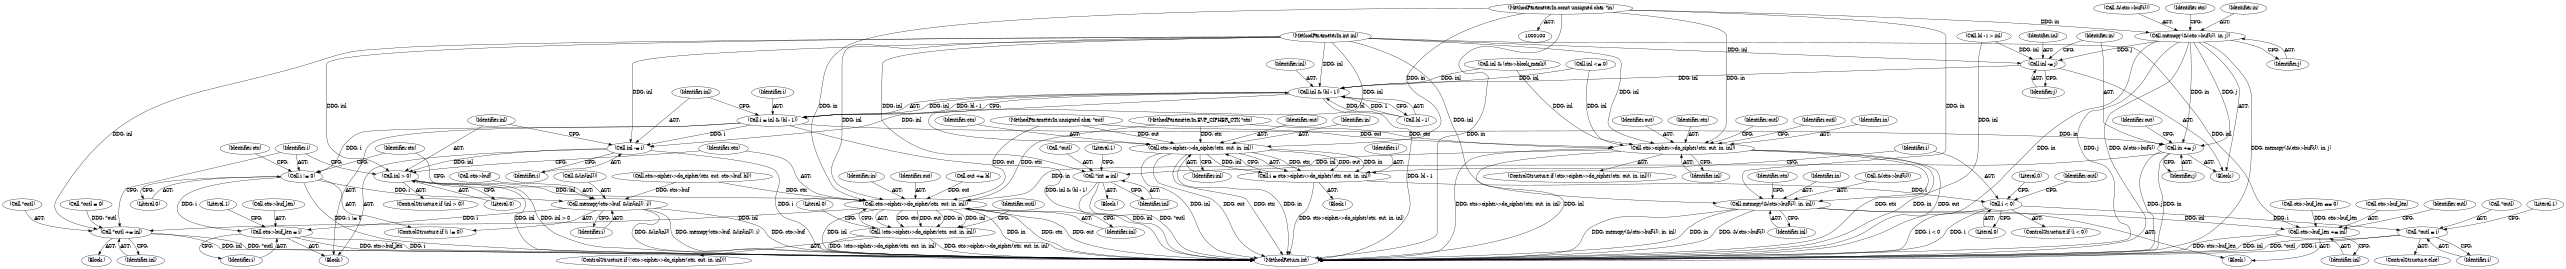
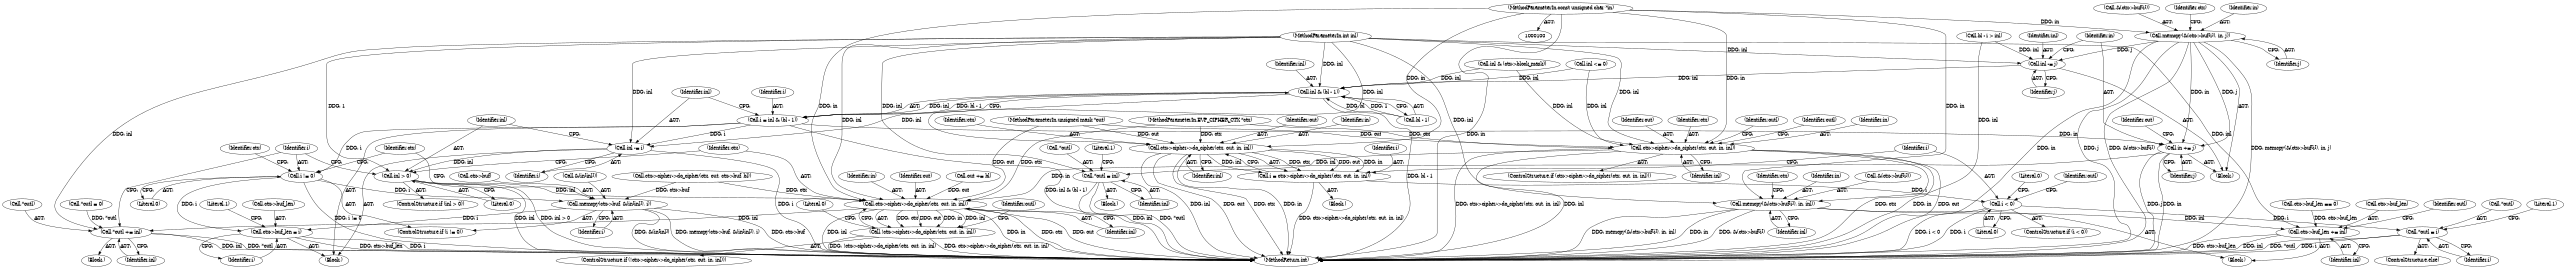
(337, 106) -> (337, 106)
(1057, 121) -> (1057, 121)
(1101, 177) -> (1101, 177)
